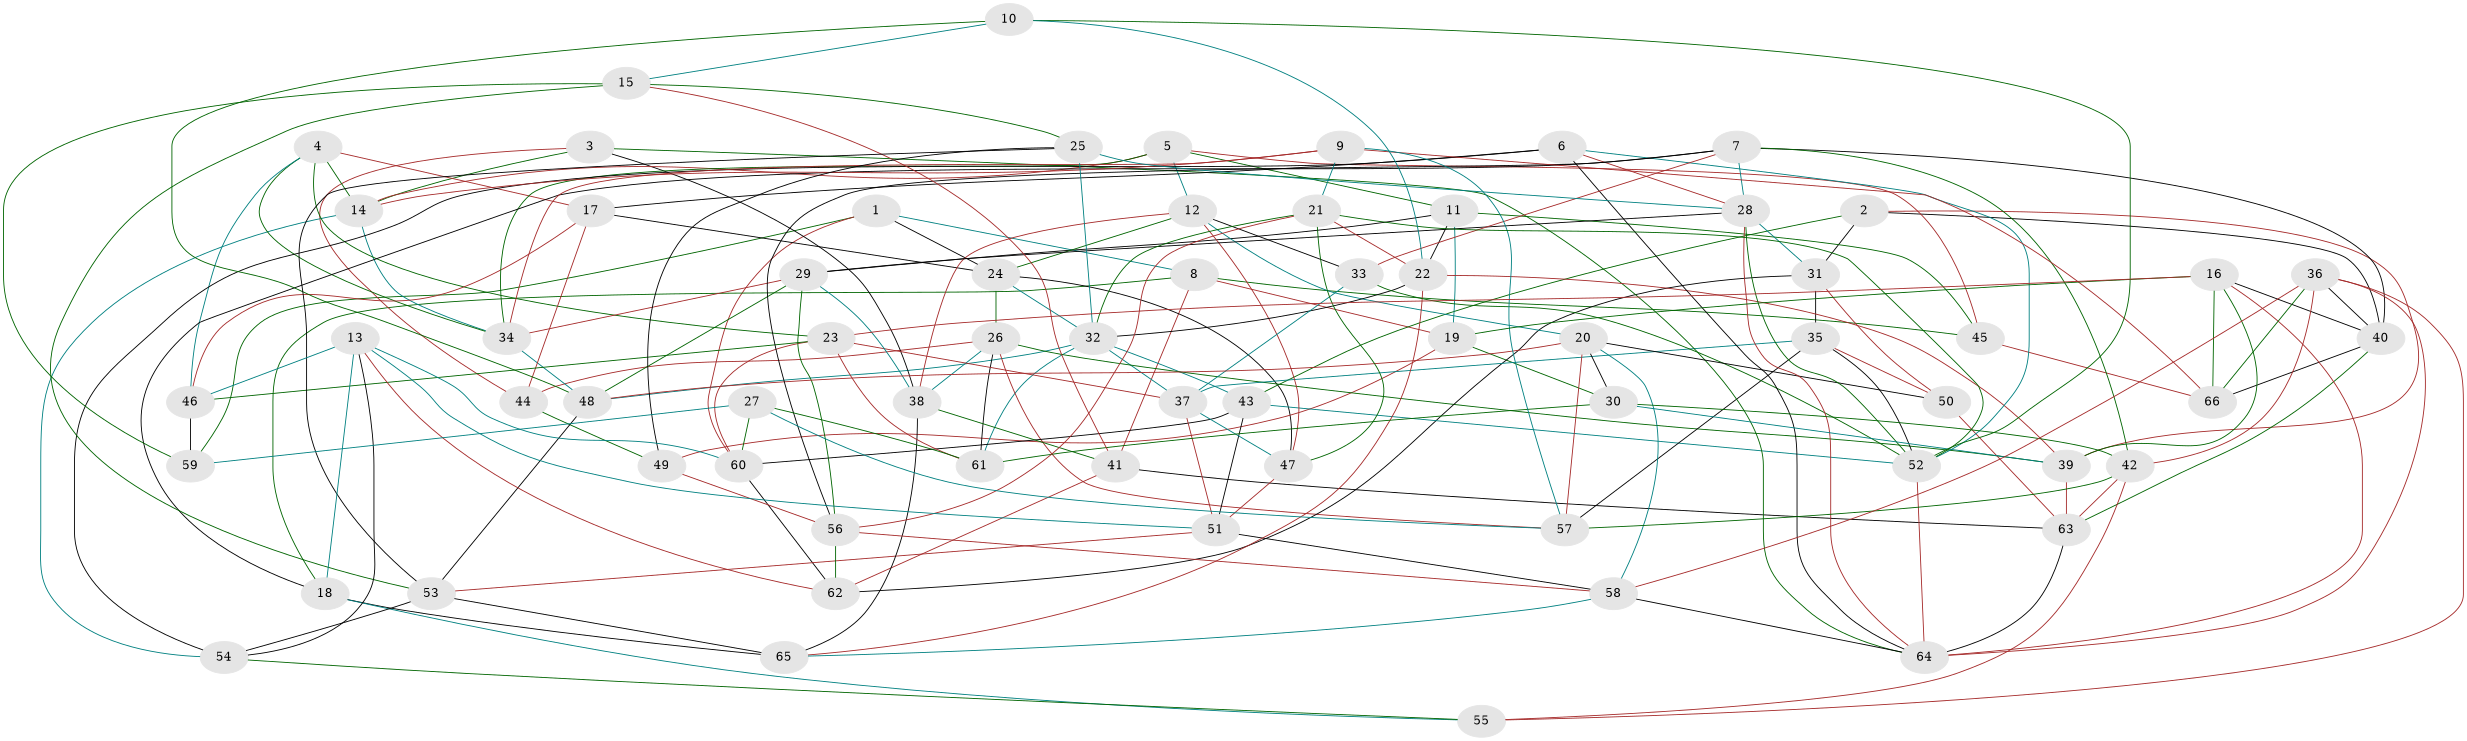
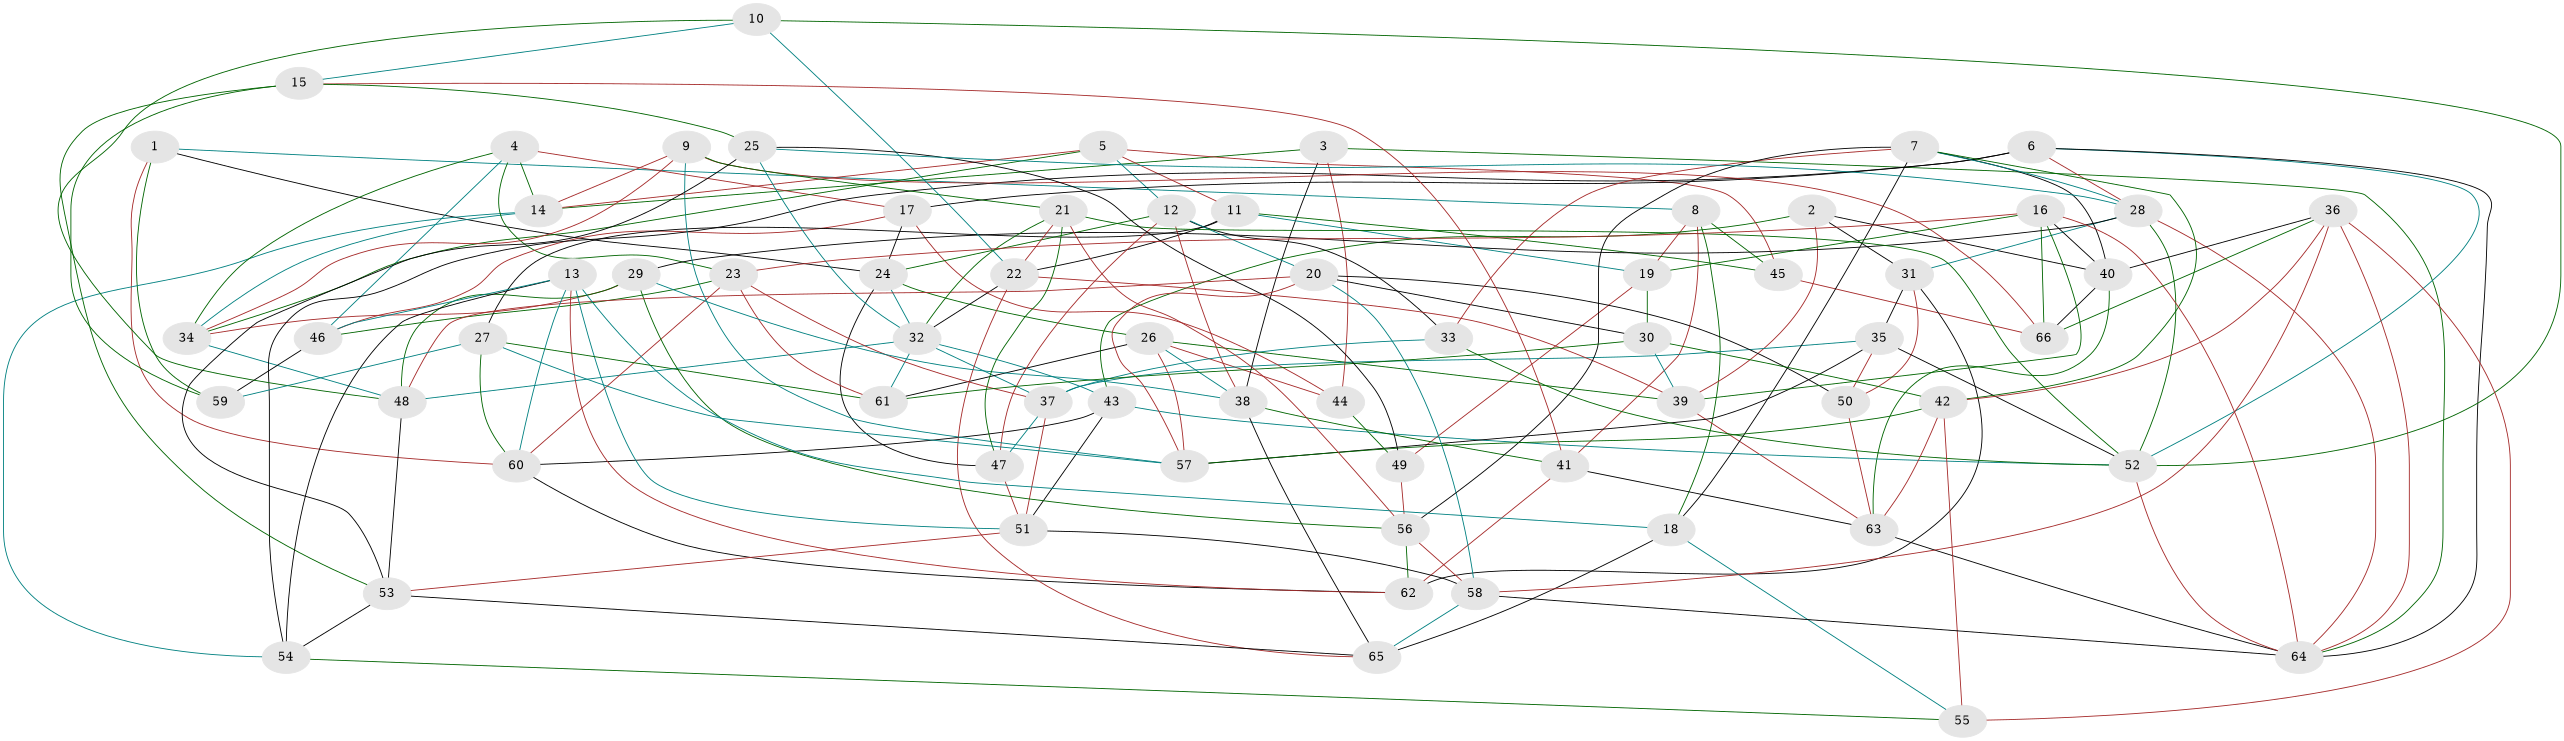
(1329, 179) -> (889, 188)
(1353, 188) -> (1169, 179)
(1130, 246) -> (855, 230)
